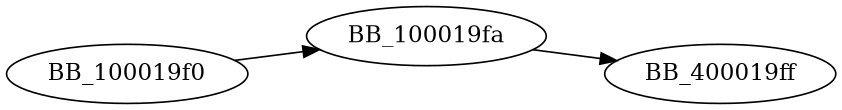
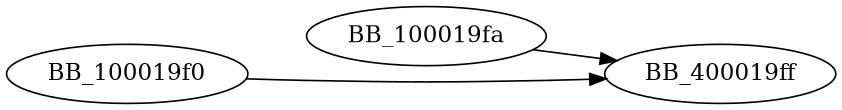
(269, 56) -> (418, 82)
